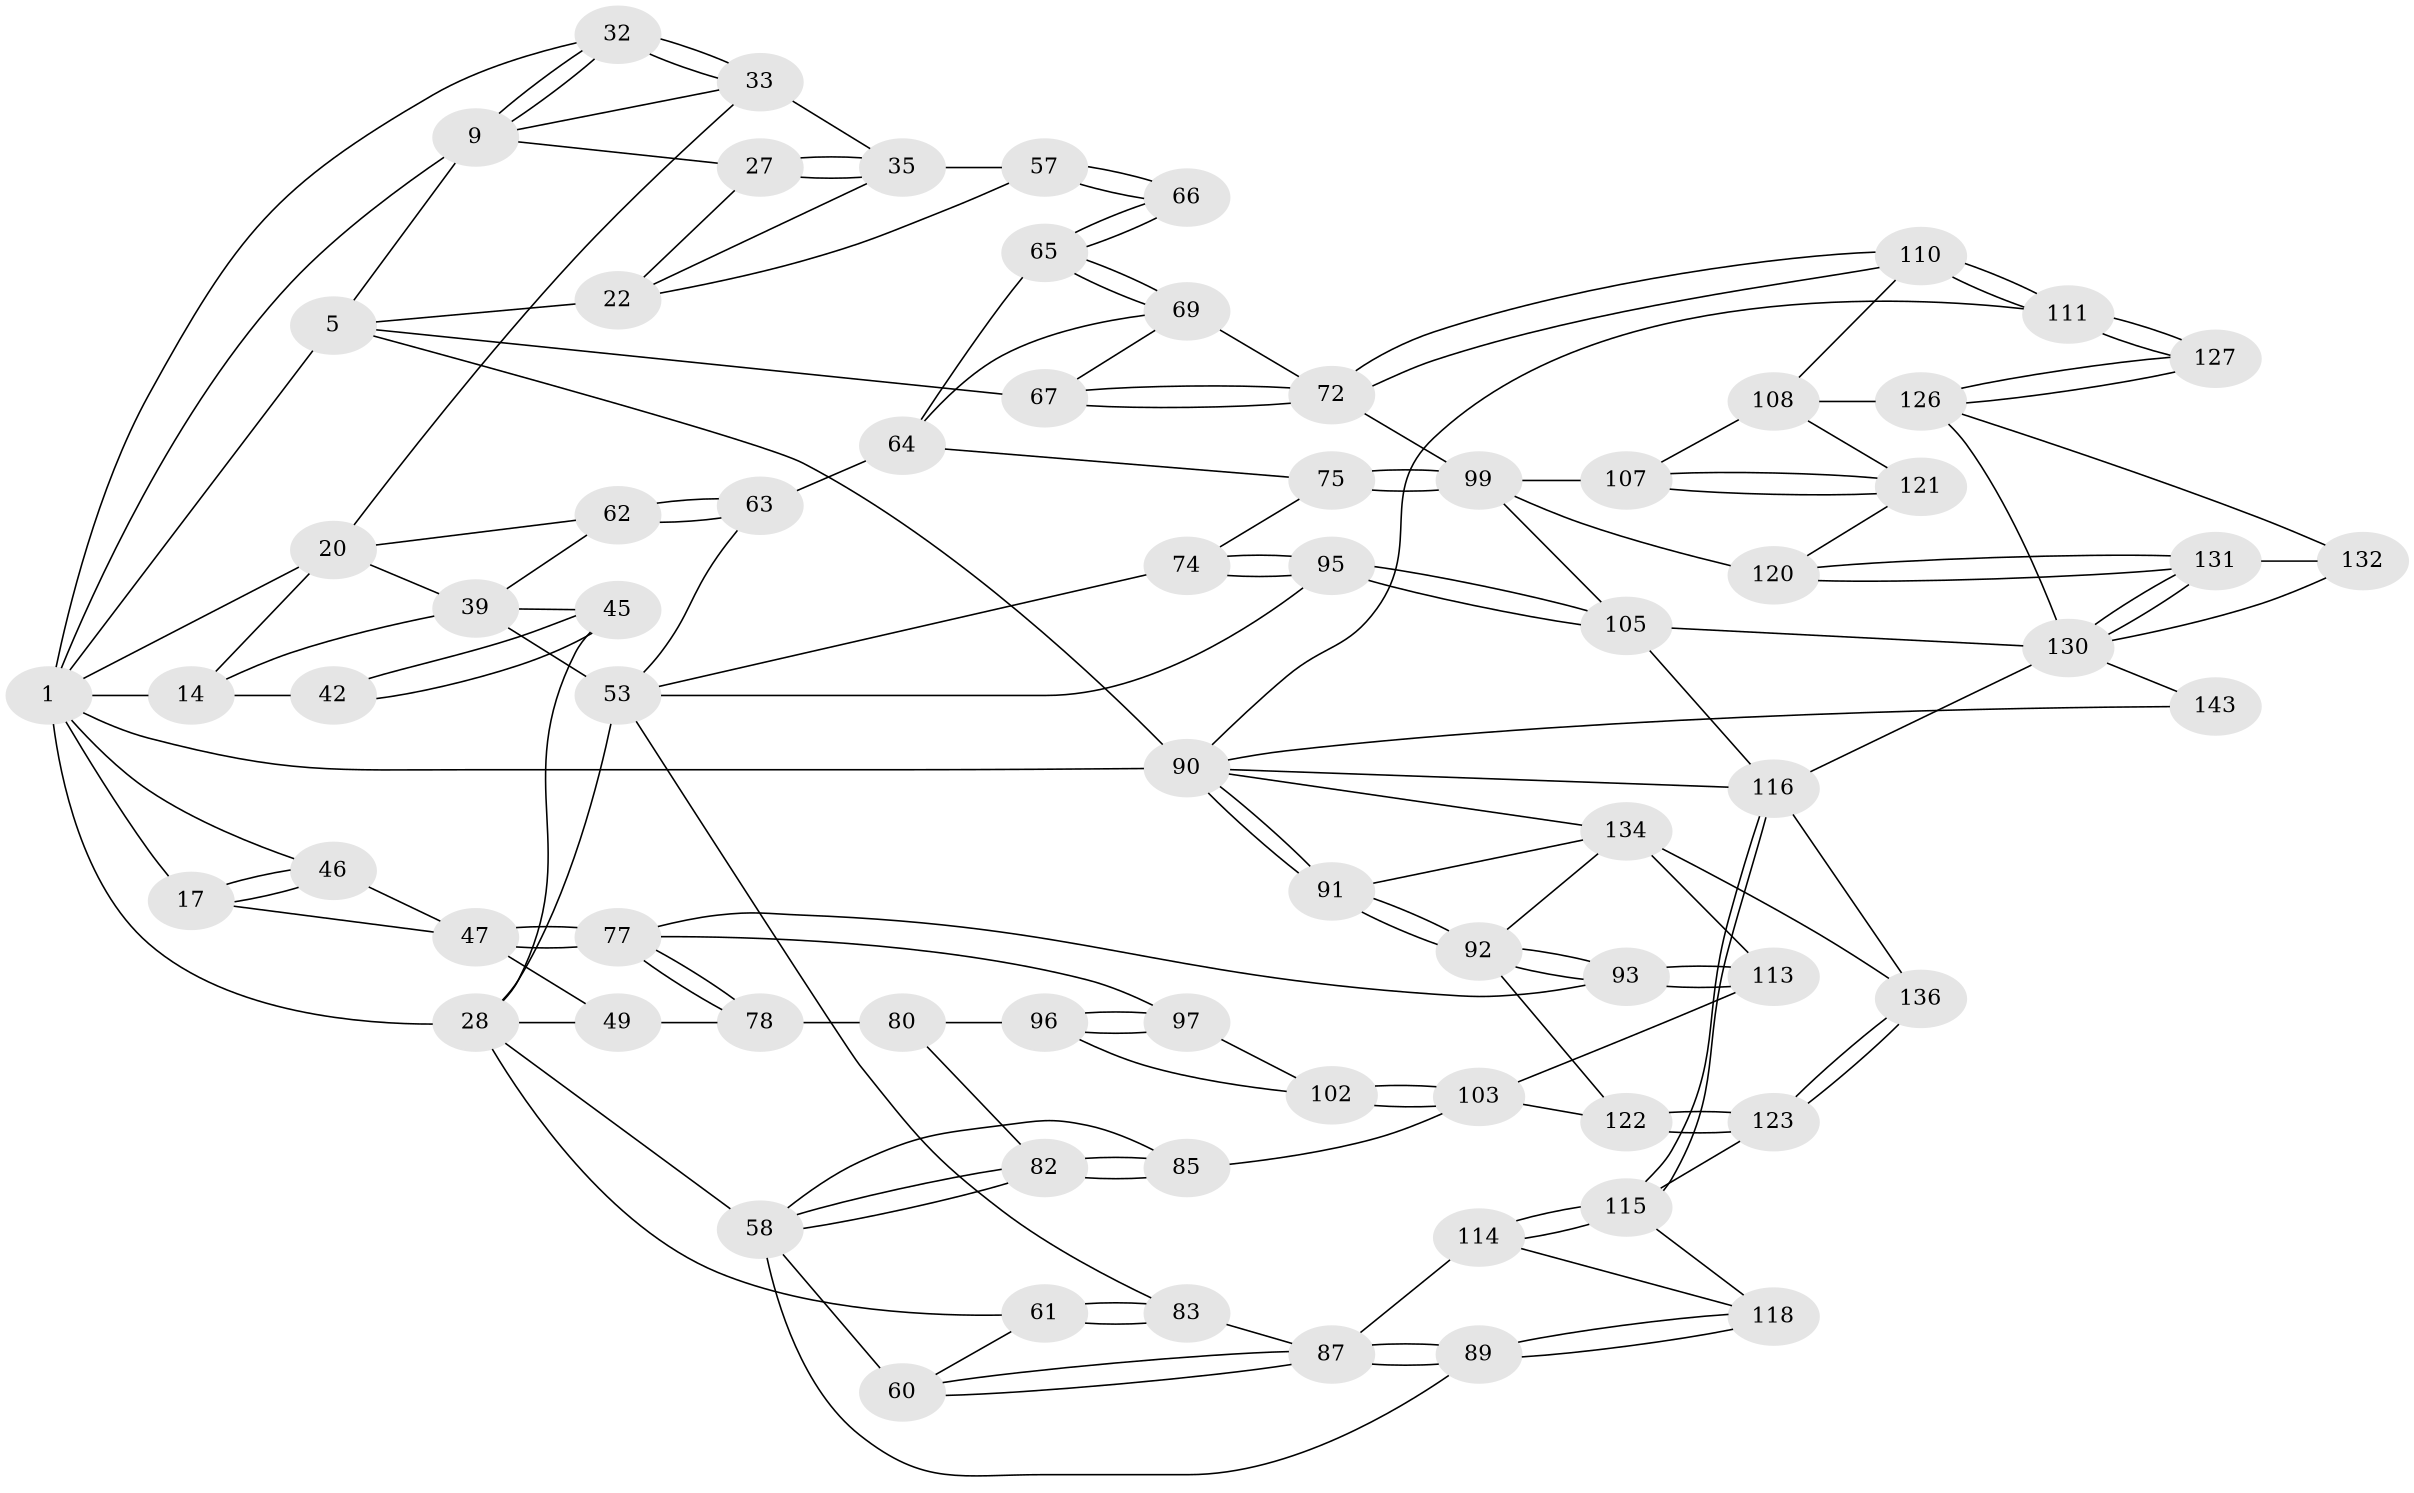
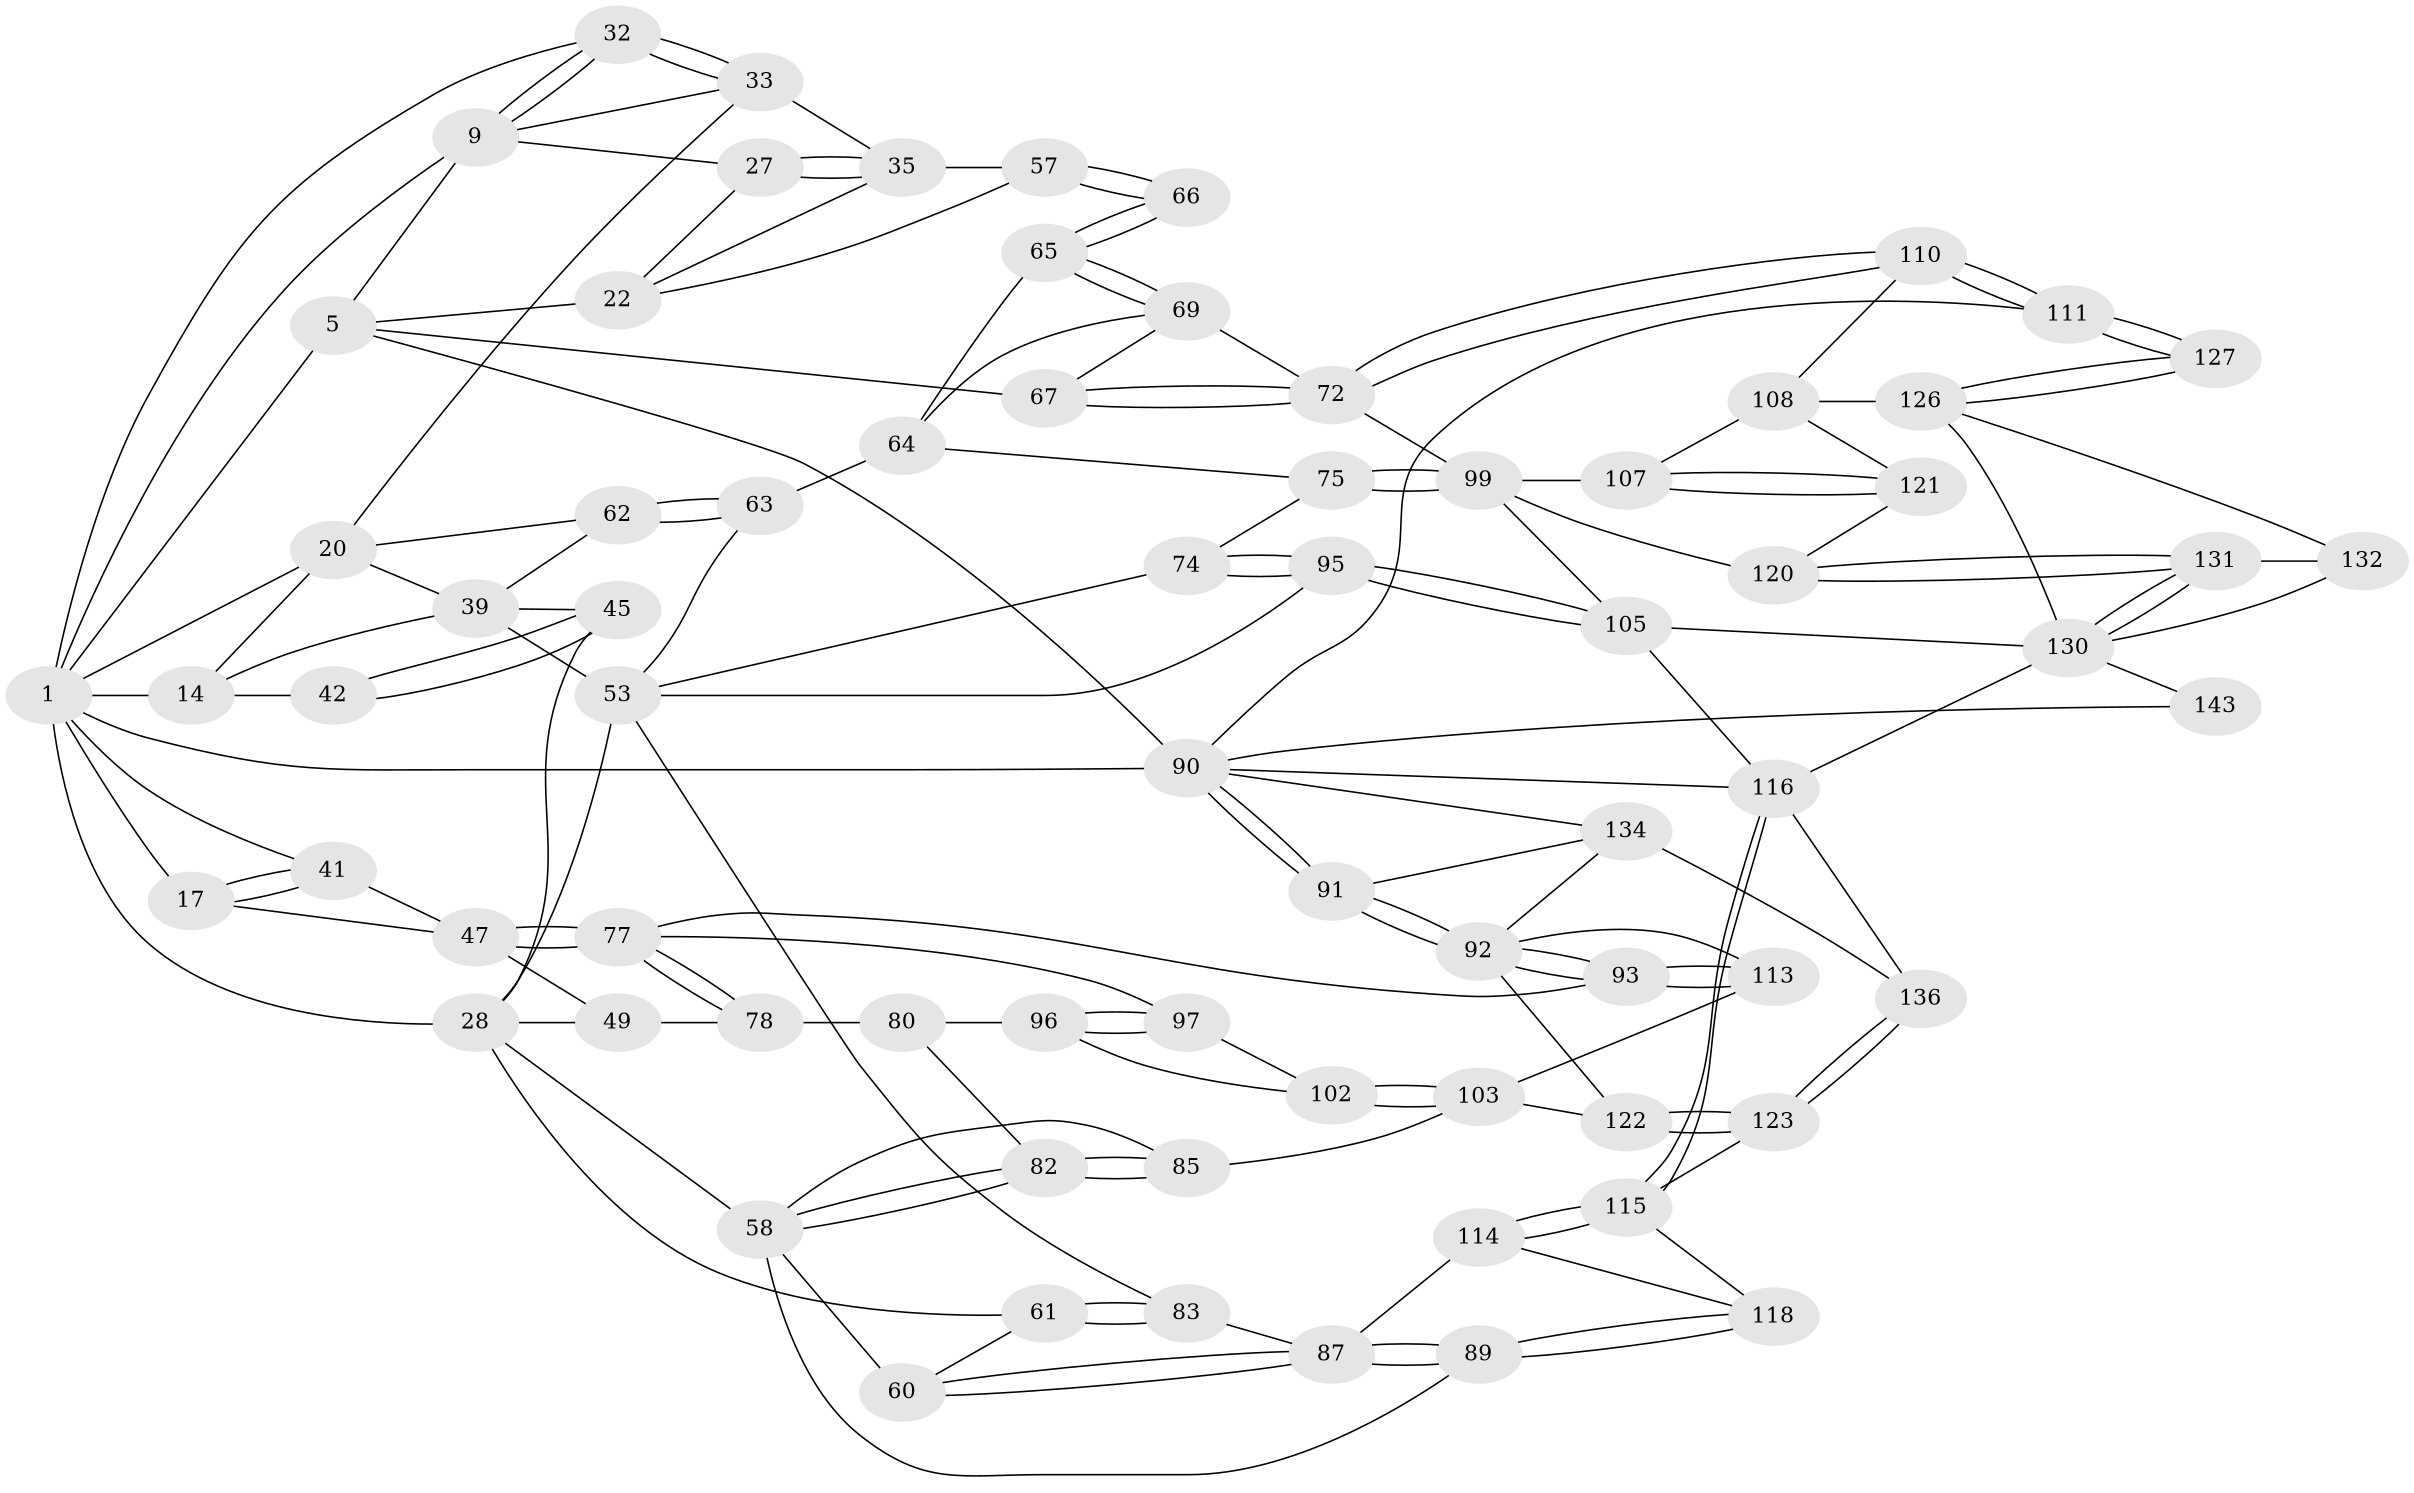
(333, 871) -> (333, 871)
(1700, 904) -> (1631, 930)
